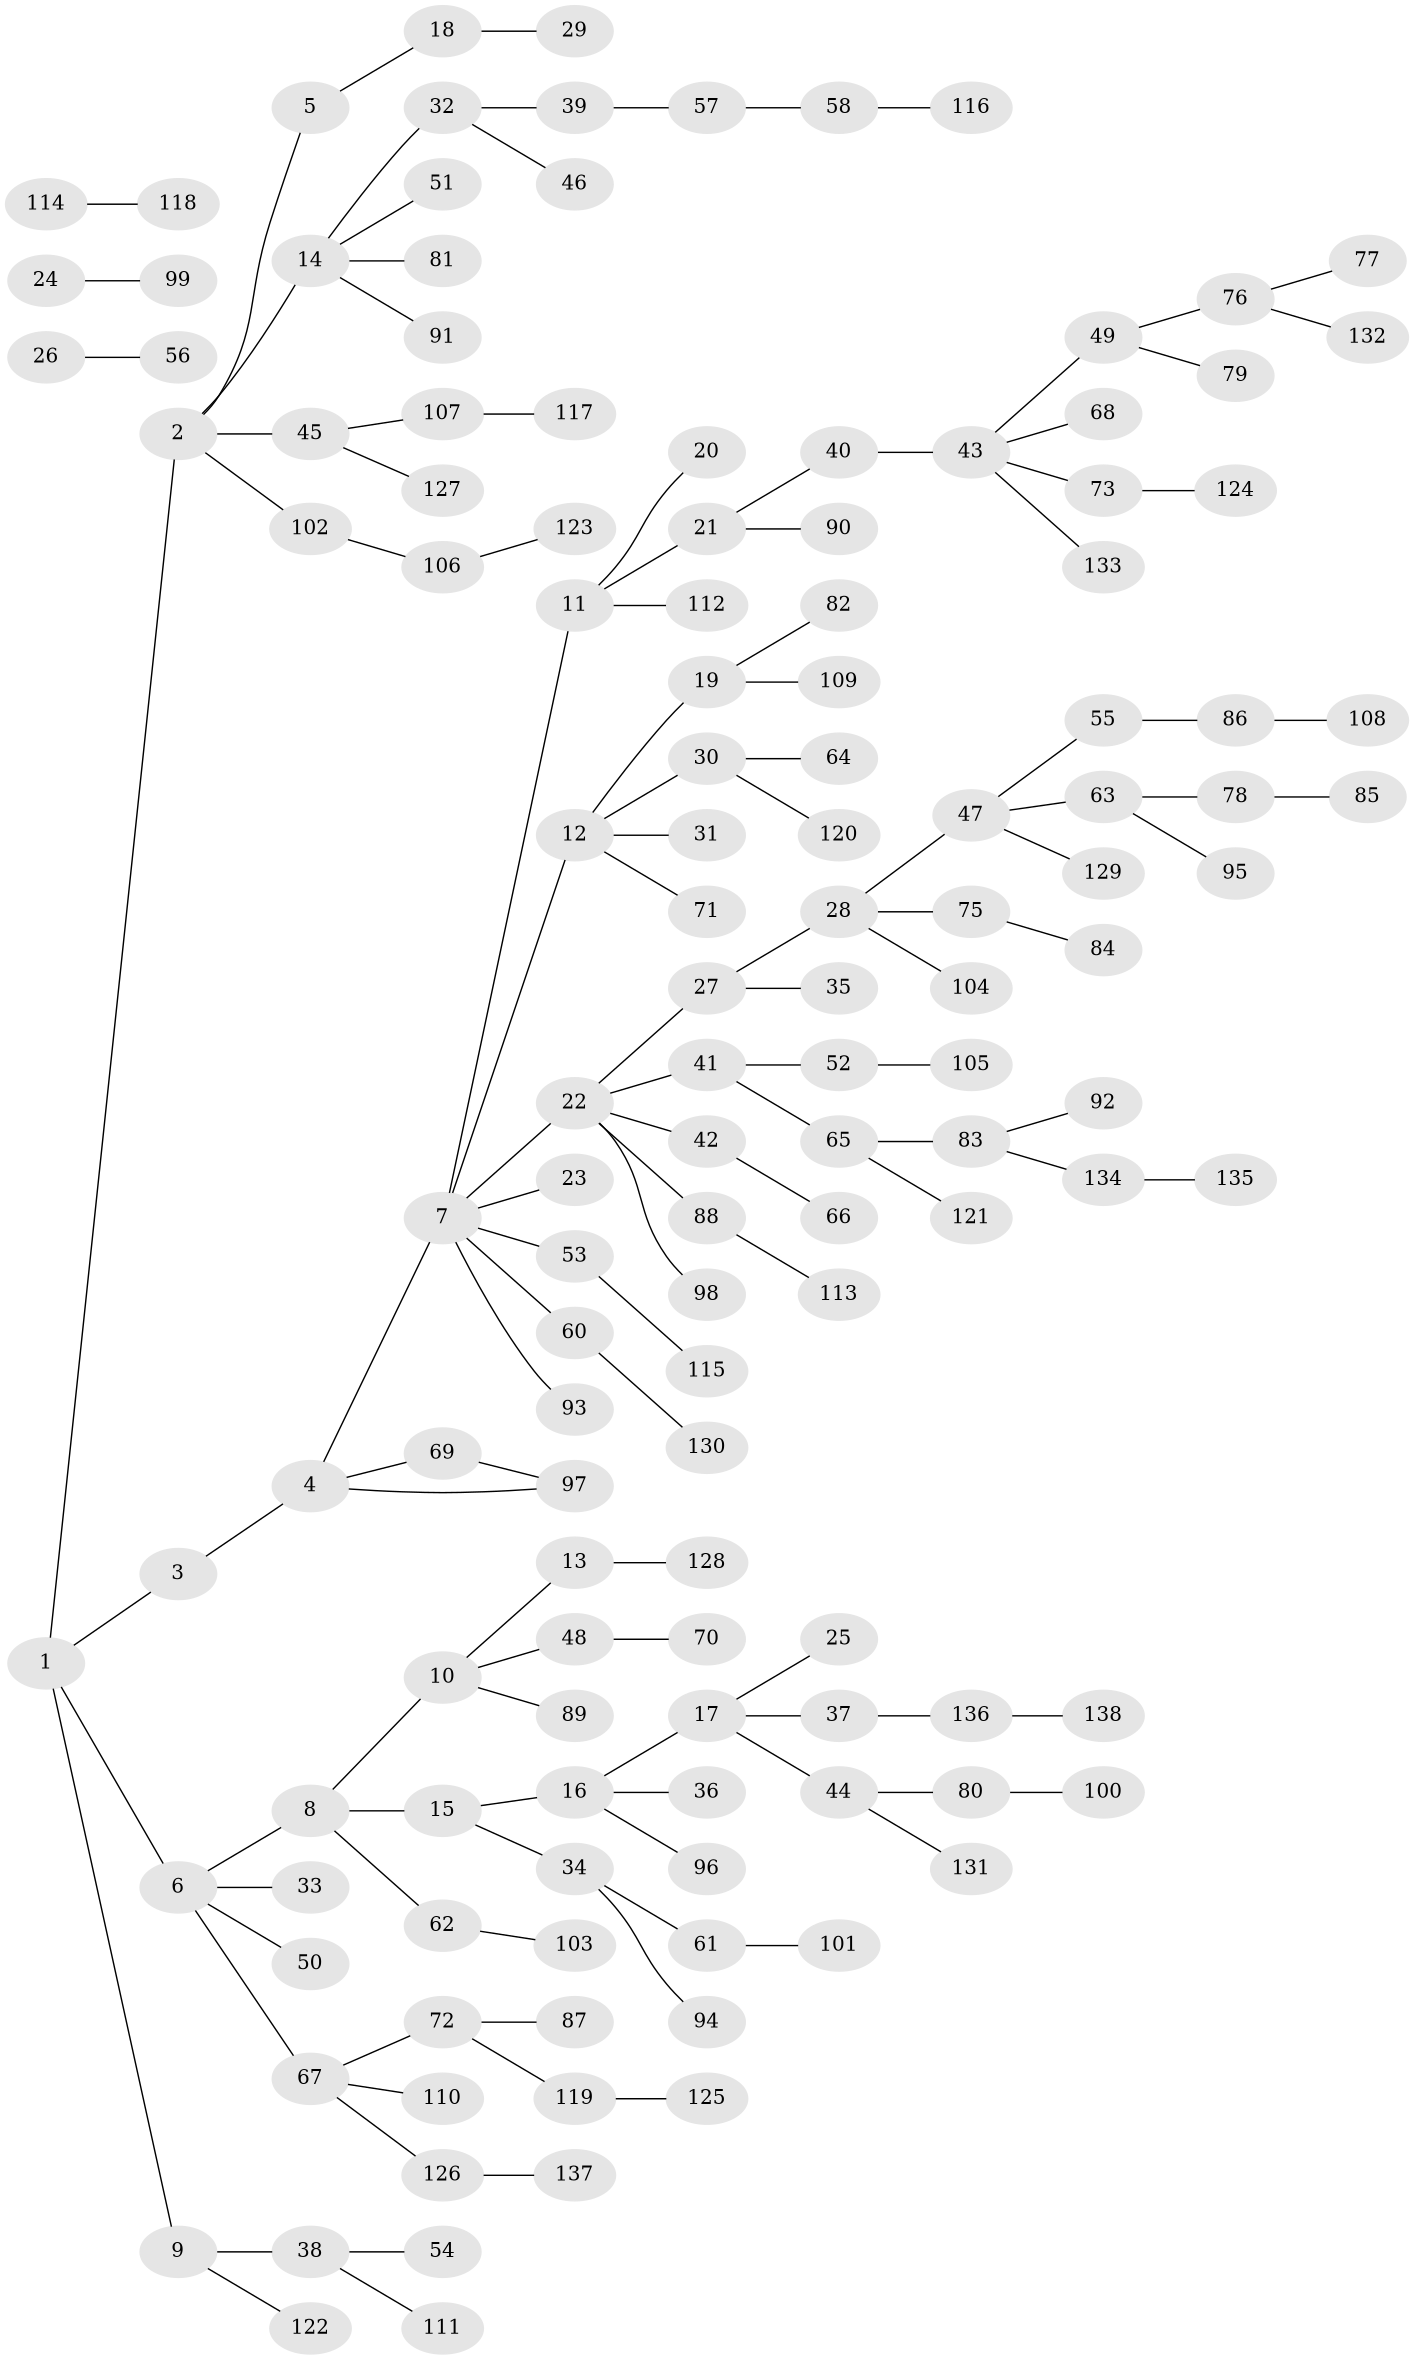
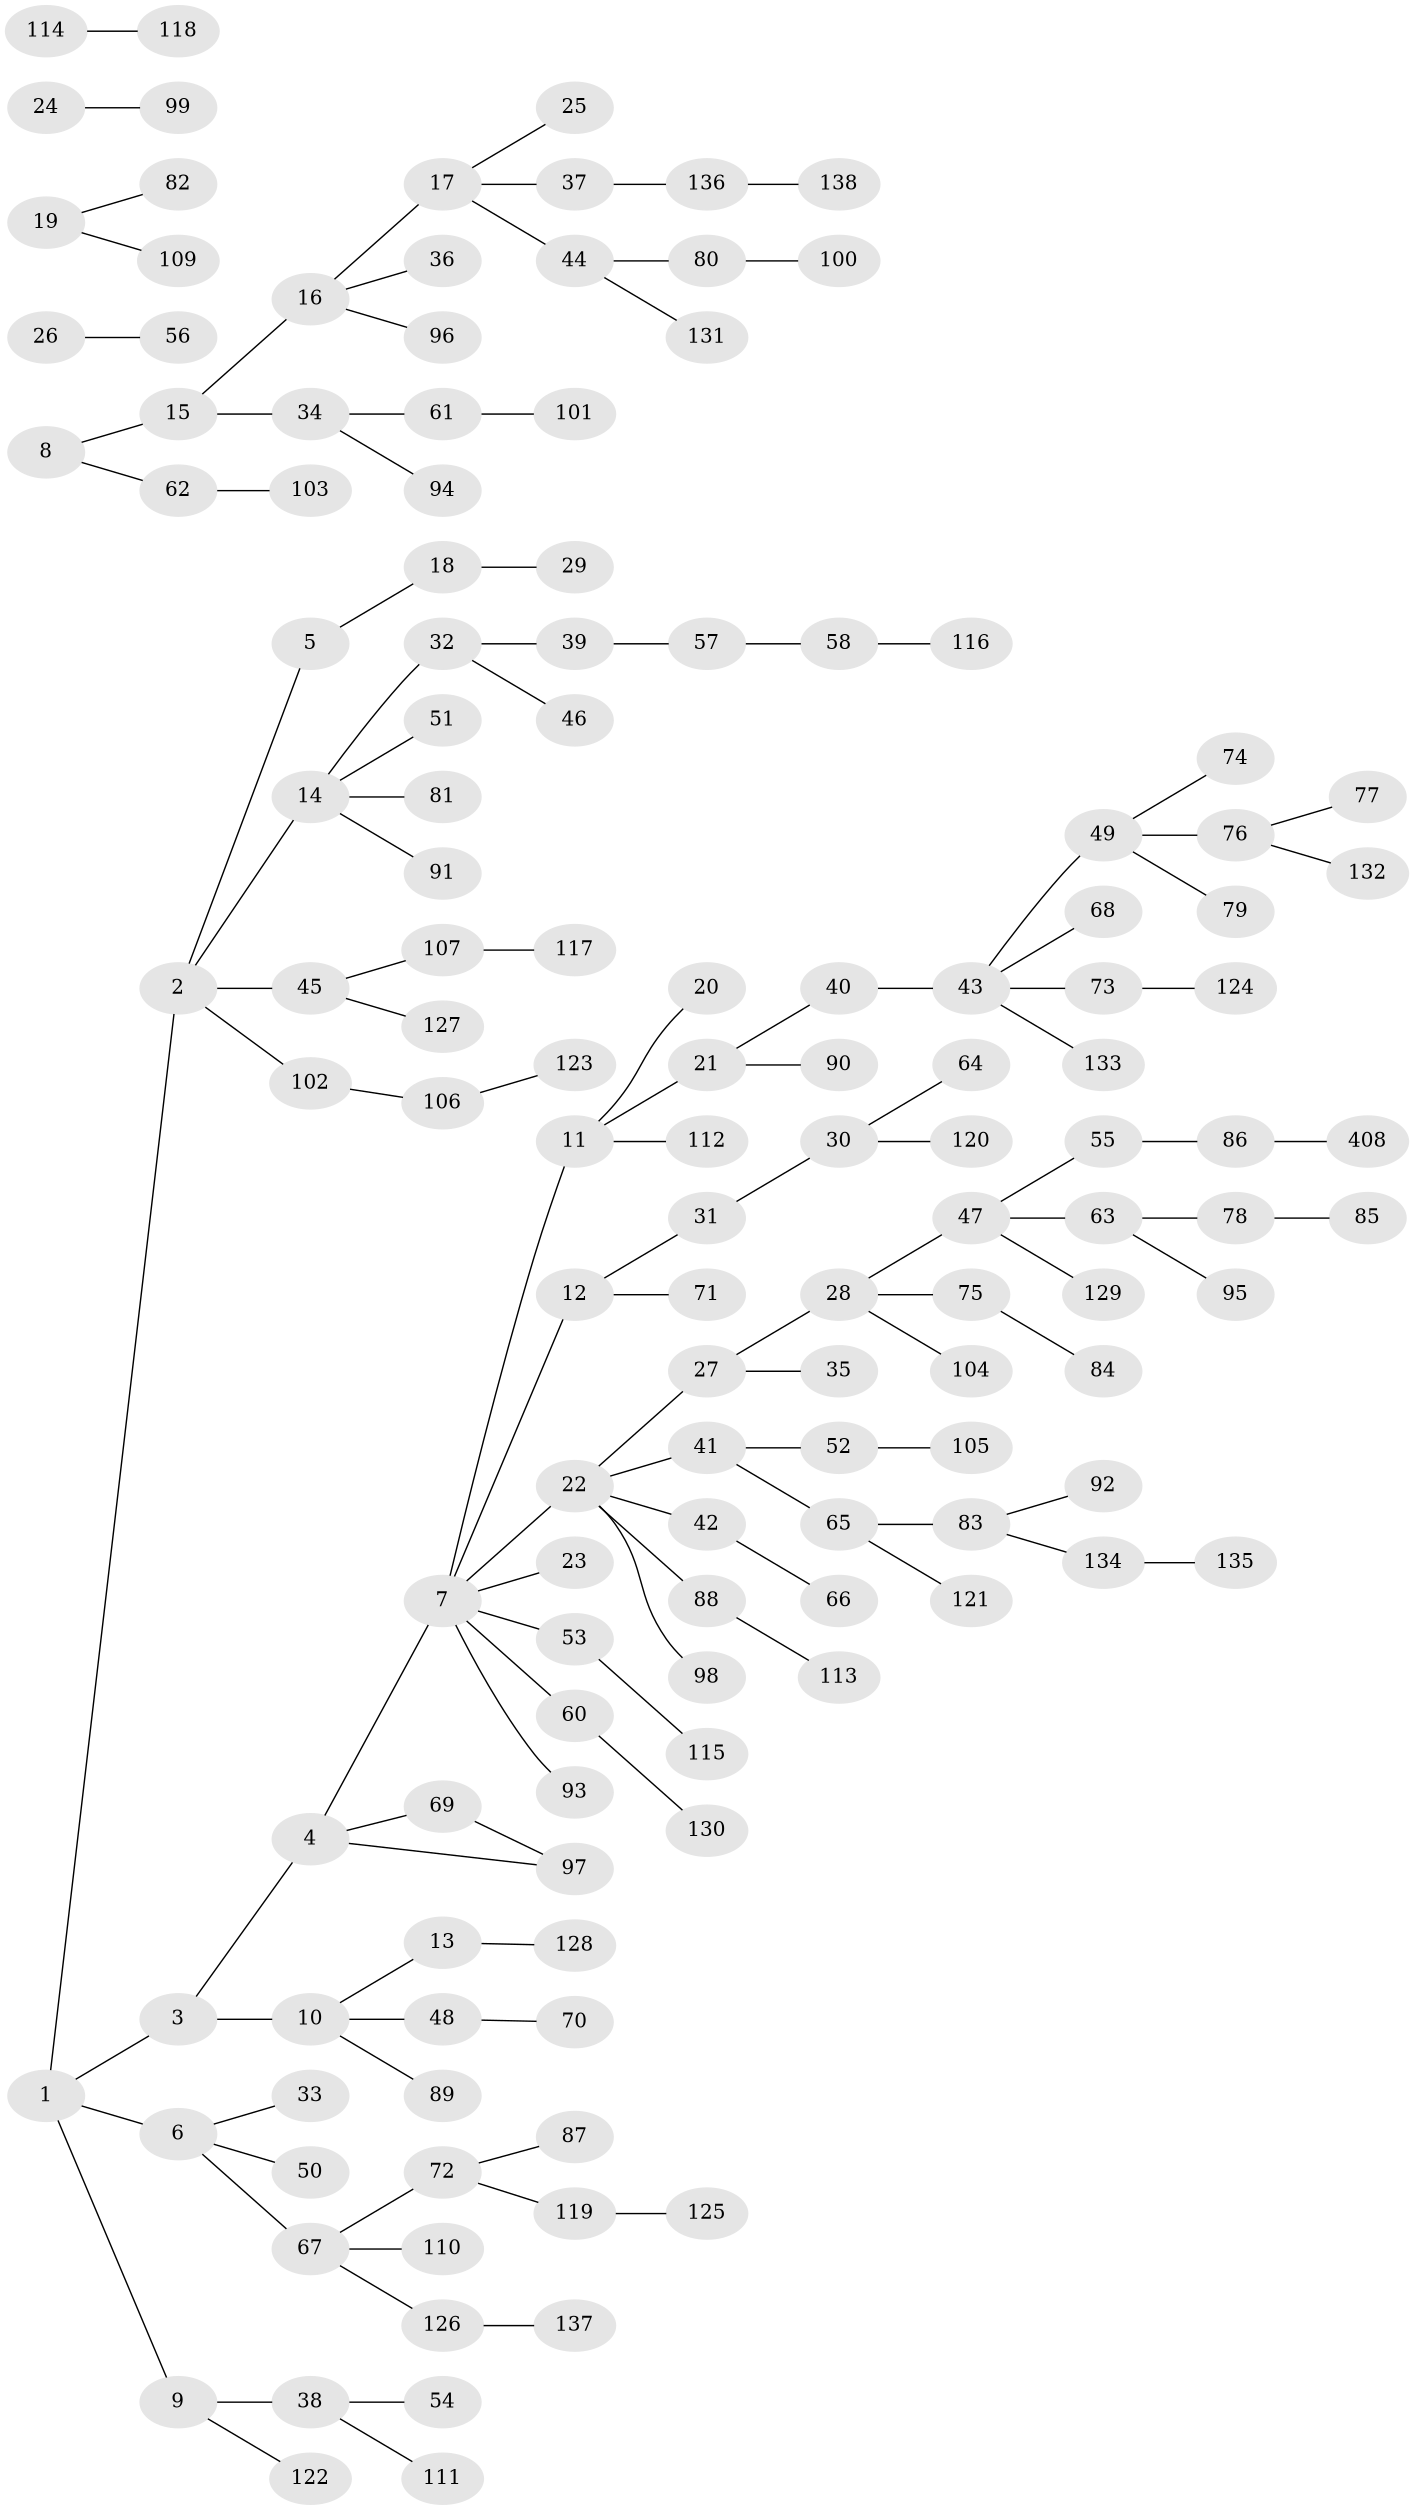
(1368, 720) -> (1368, 1142)
(636, 756) -> none
none -> (1236, 759)
(641, 797) -> (773, 1180)
(377, 1744) -> (245, 2019)
(244, 1849) -> none
